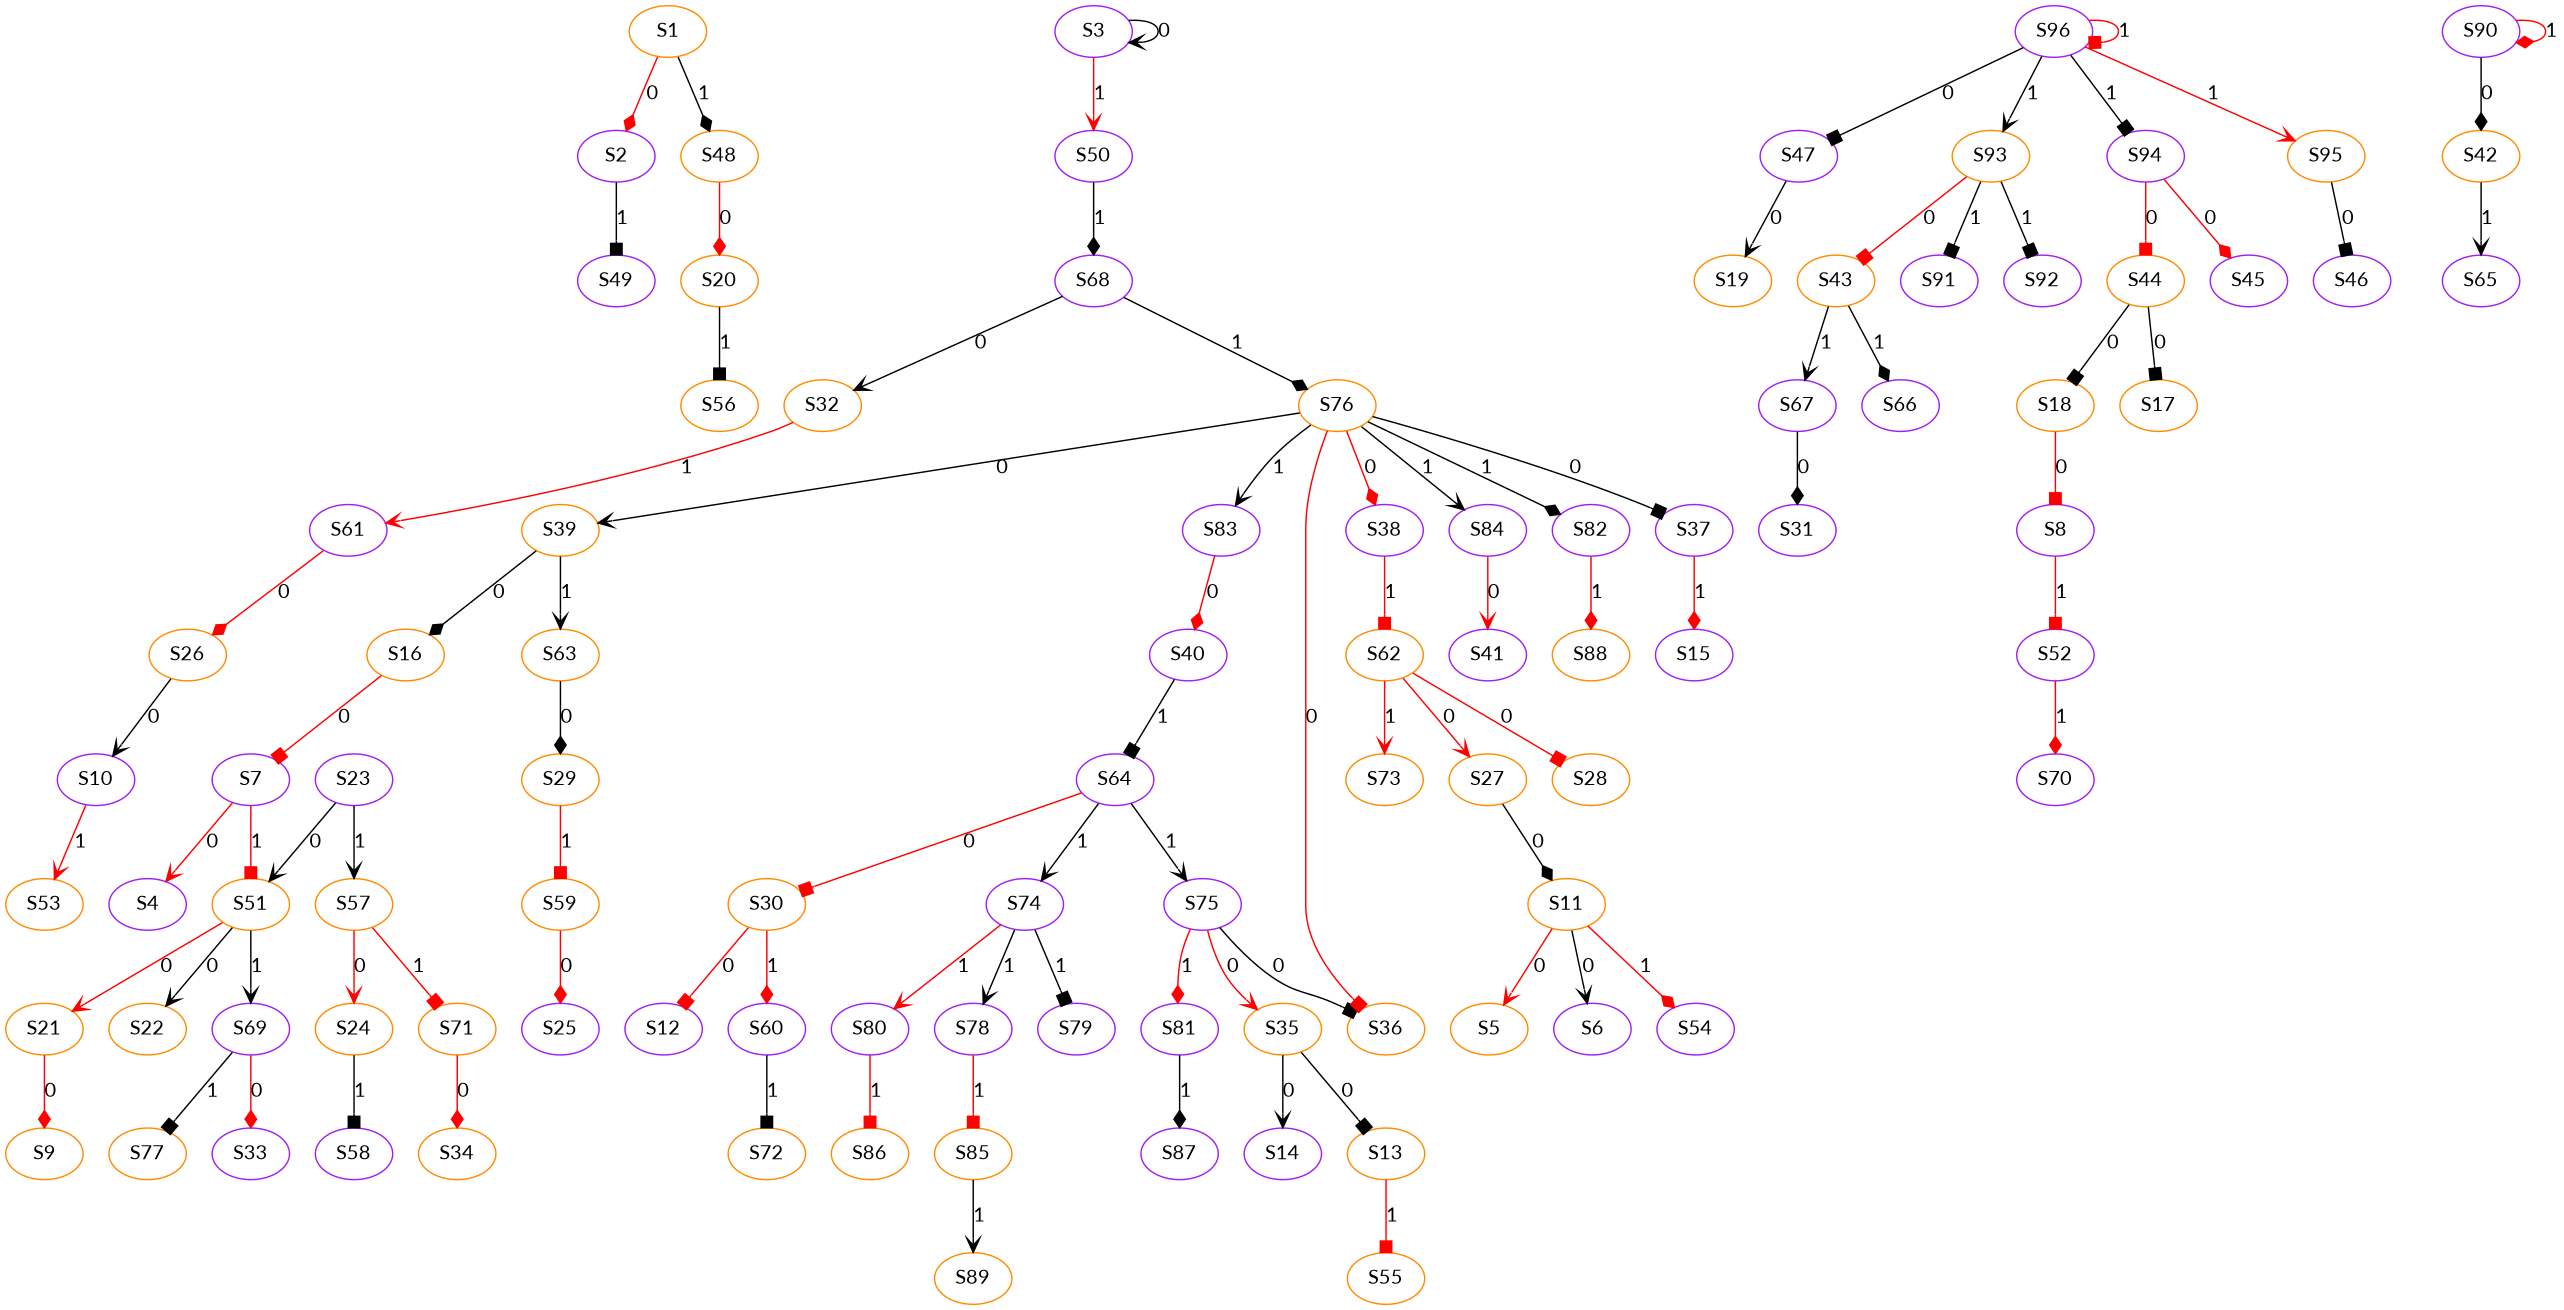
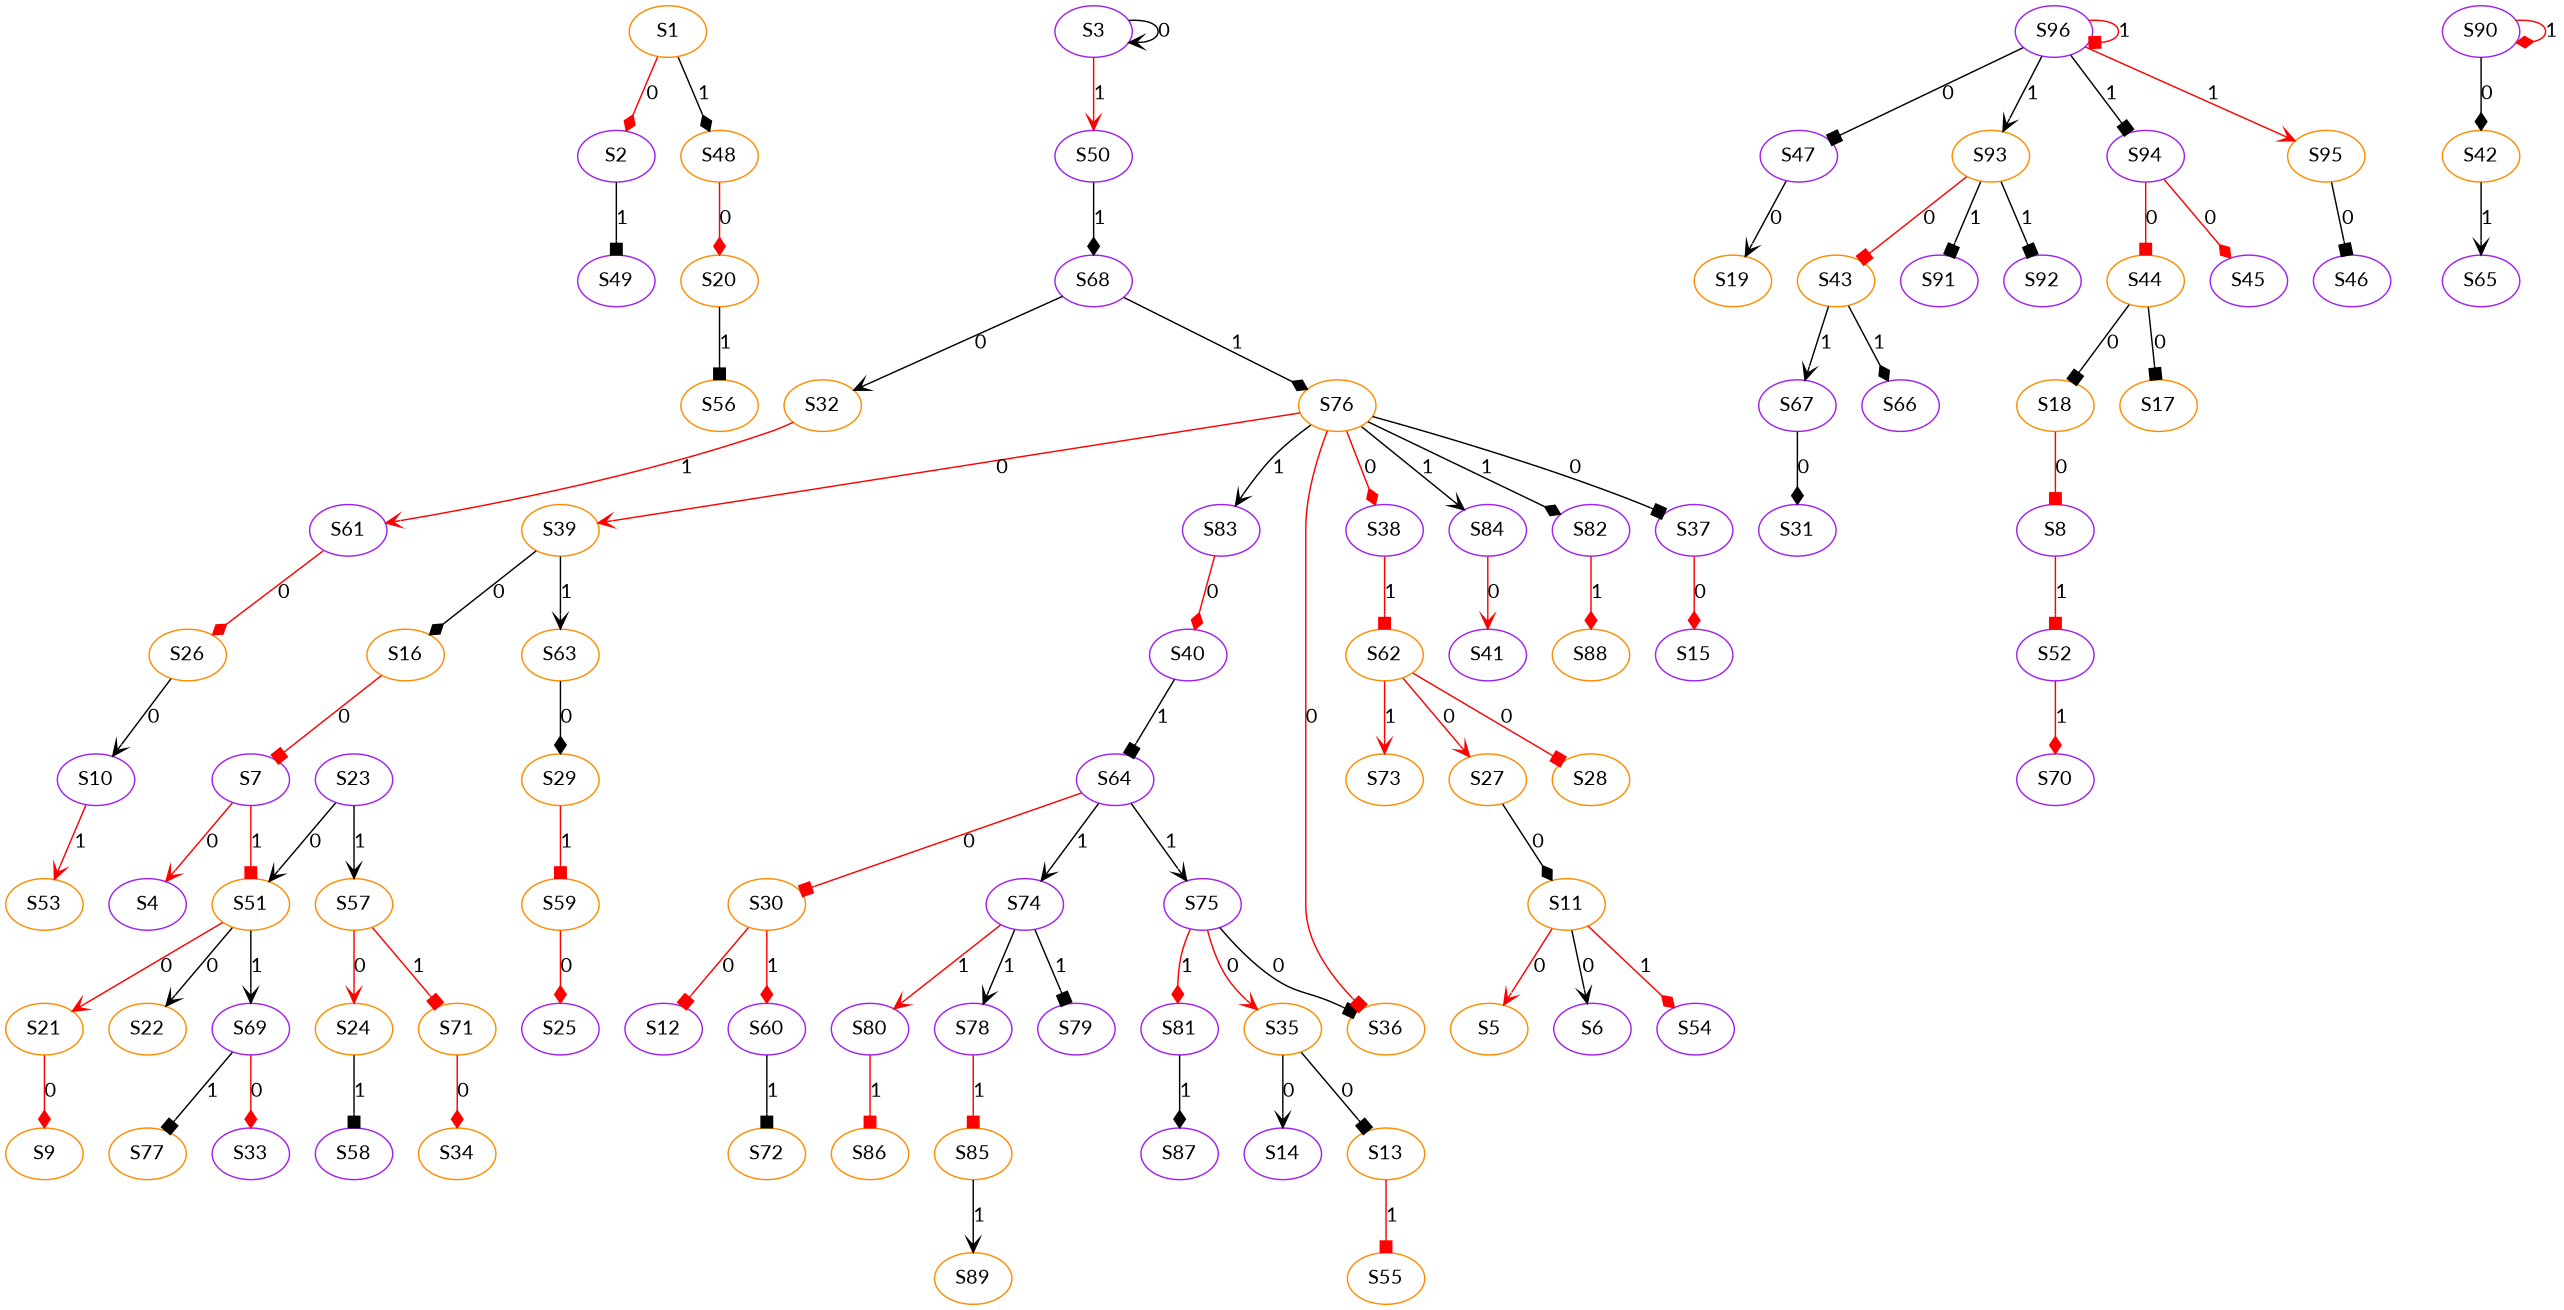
(956, 467) -> (956, 467)
(1701, 593) -> (1701, 593)
